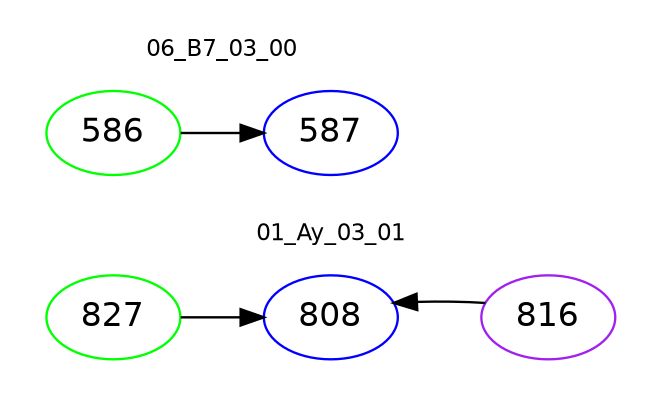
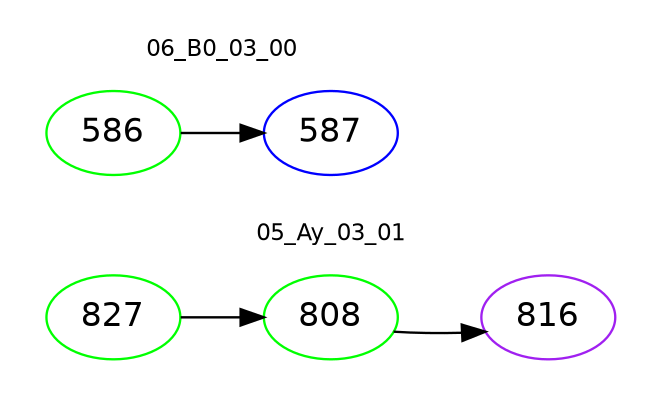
(222, 50) -> (222, 50)
(331, 235) -> (331, 235)
(451, 302) -> (428, 333)
(331, 317) -> (331, 317)
